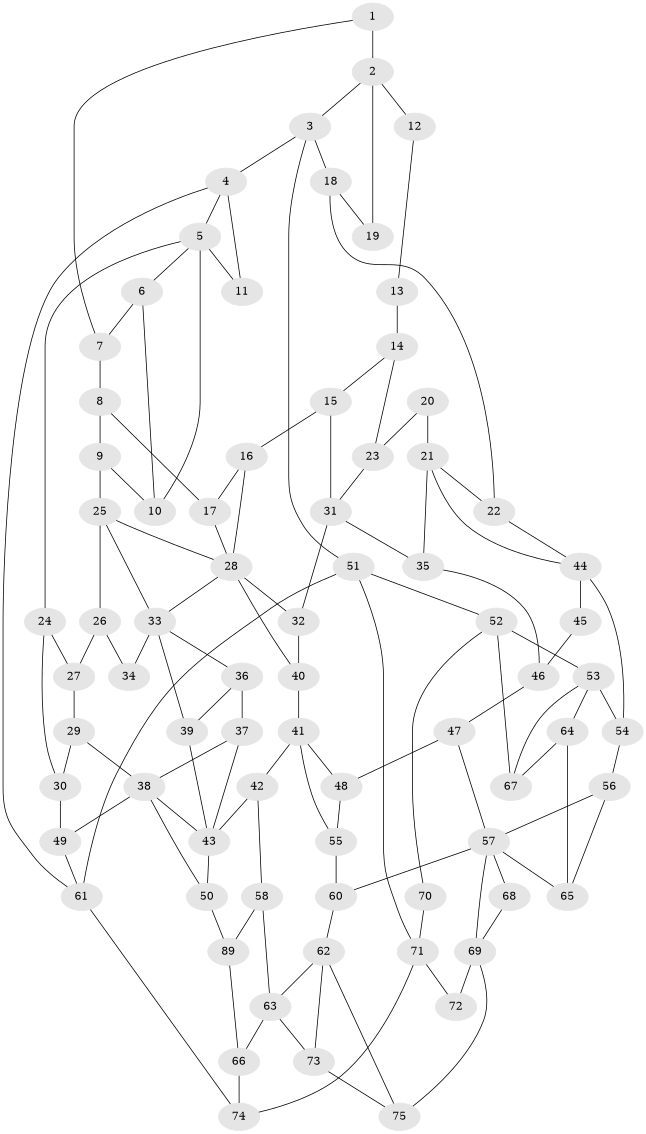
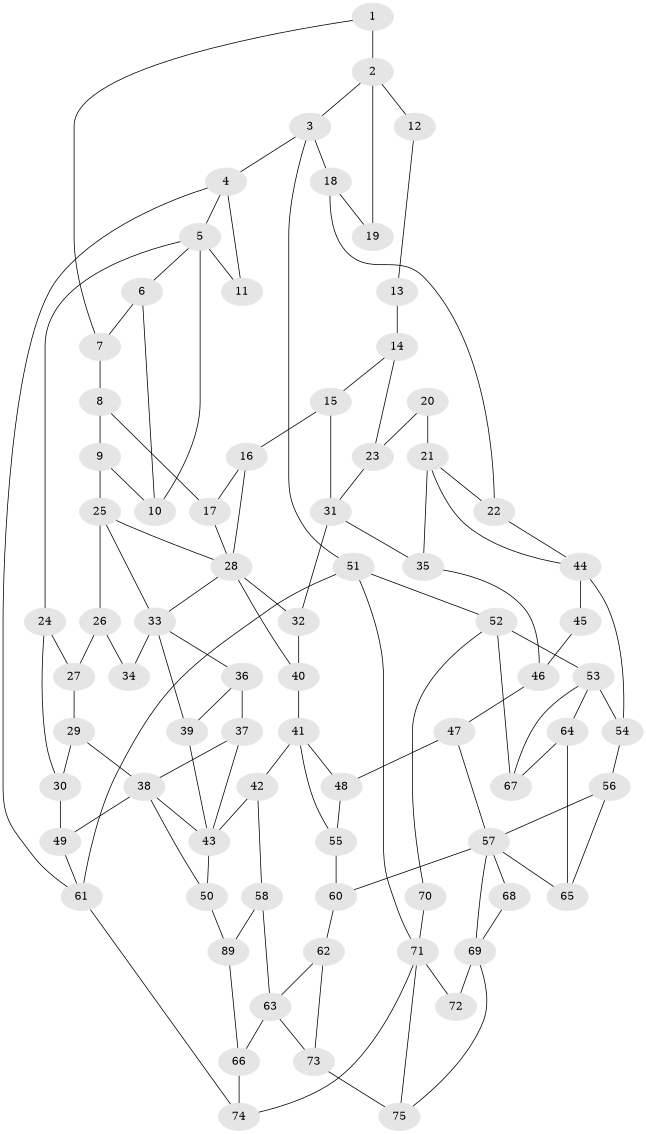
(362, 1034) -> (409, 1034)
